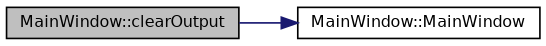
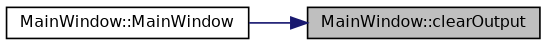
(260, 23) -> (270, 23)
